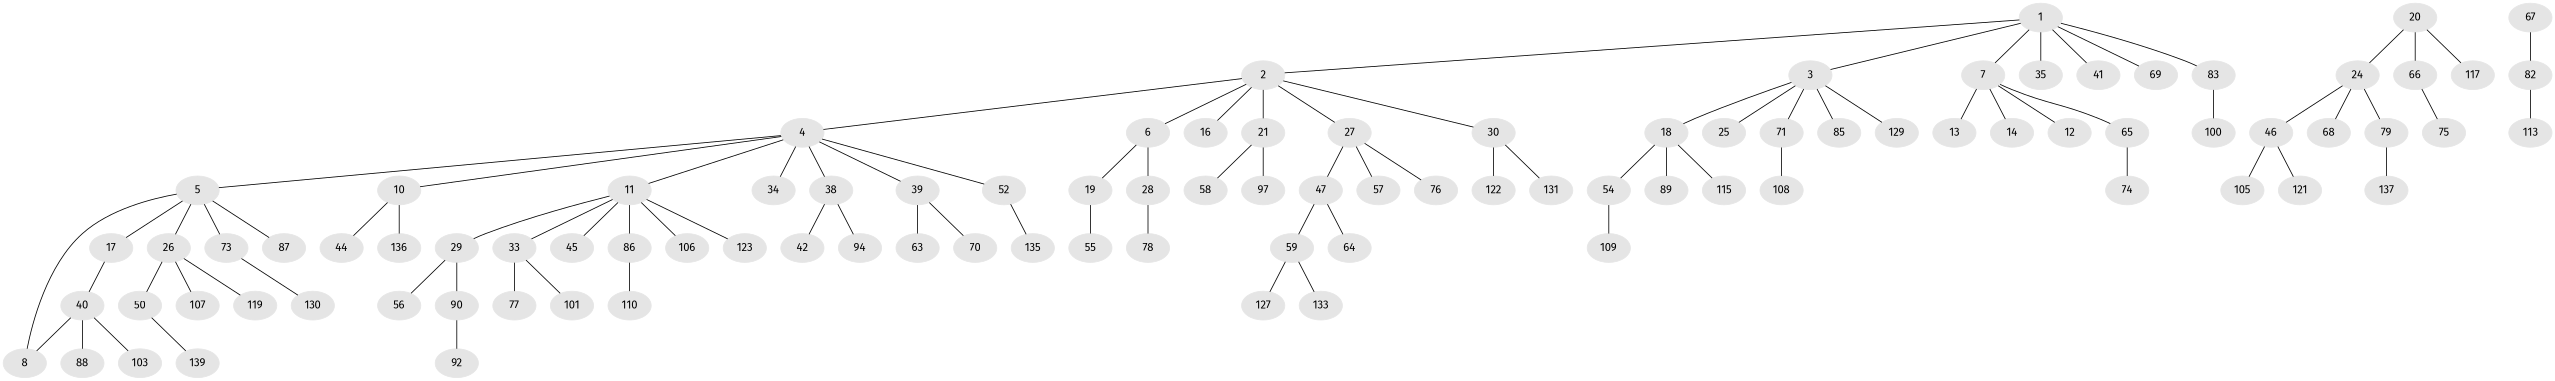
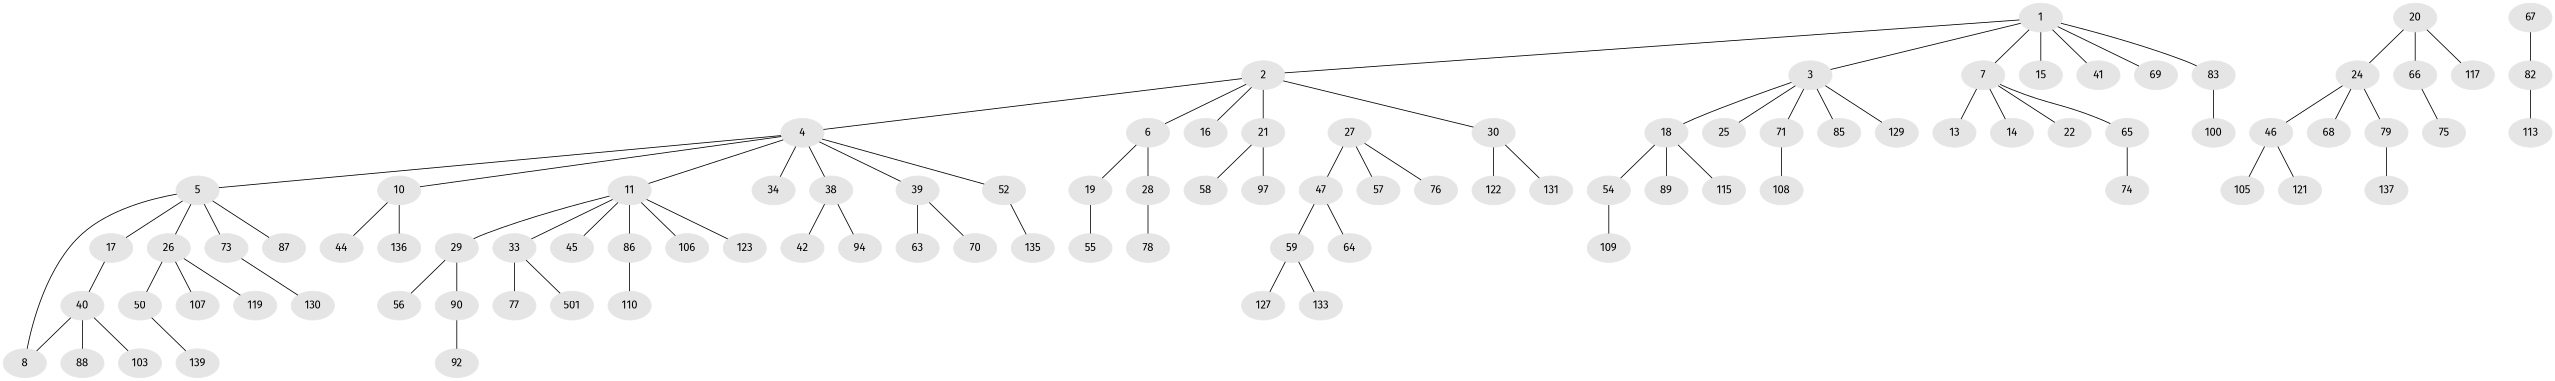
(2041, 75) -> (2041, 75)
(1306, 104) -> none
(2070, 133) -> (2070, 133)
(572, 306) -> (572, 306)
